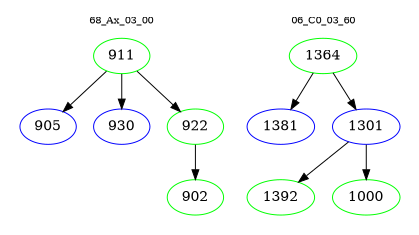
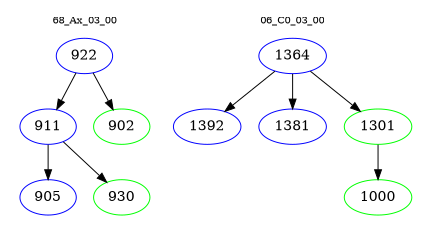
(324, 21) -> (293, 21)
(122, 56) -> (48, 127)
(323, 56) -> (293, 56)
(155, 88) -> (69, 87)
(122, 127) -> (122, 197)
(195, 127) -> (84, 56)
(366, 127) -> (378, 127)
(328, 159) -> (254, 88)
(281, 197) -> (207, 127)
